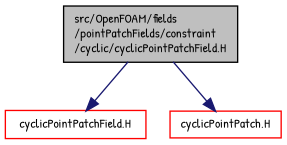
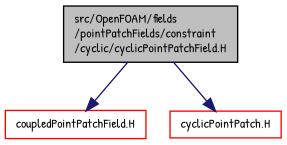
(76, 125) -> (76, 125)
